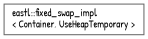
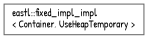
(74, 19) -> (74, 19)
